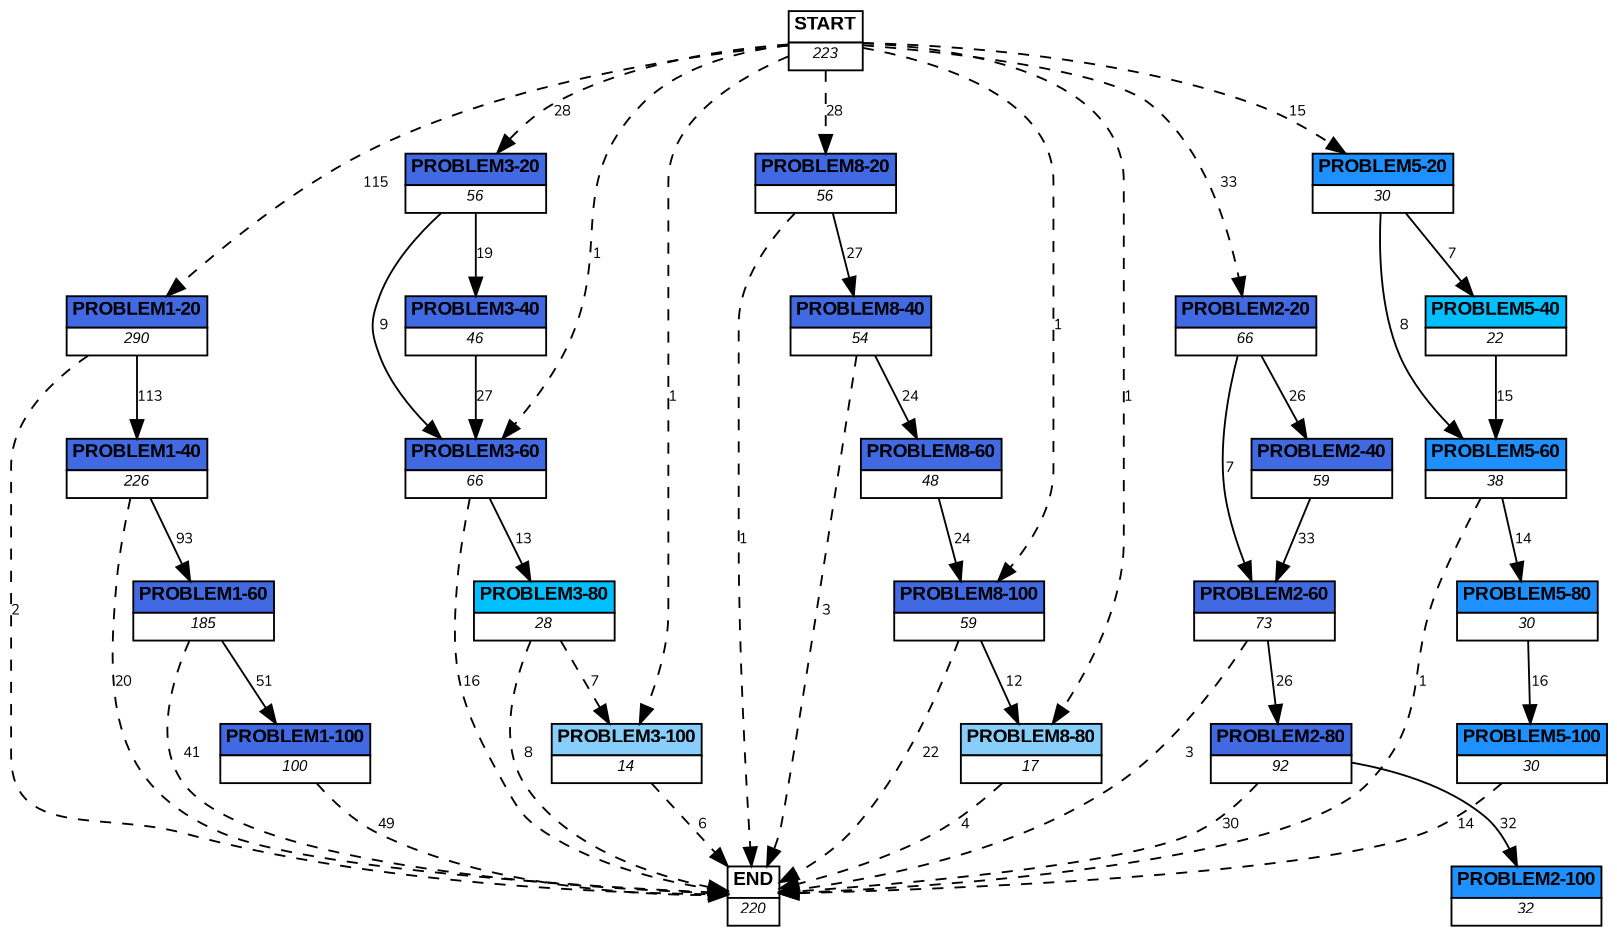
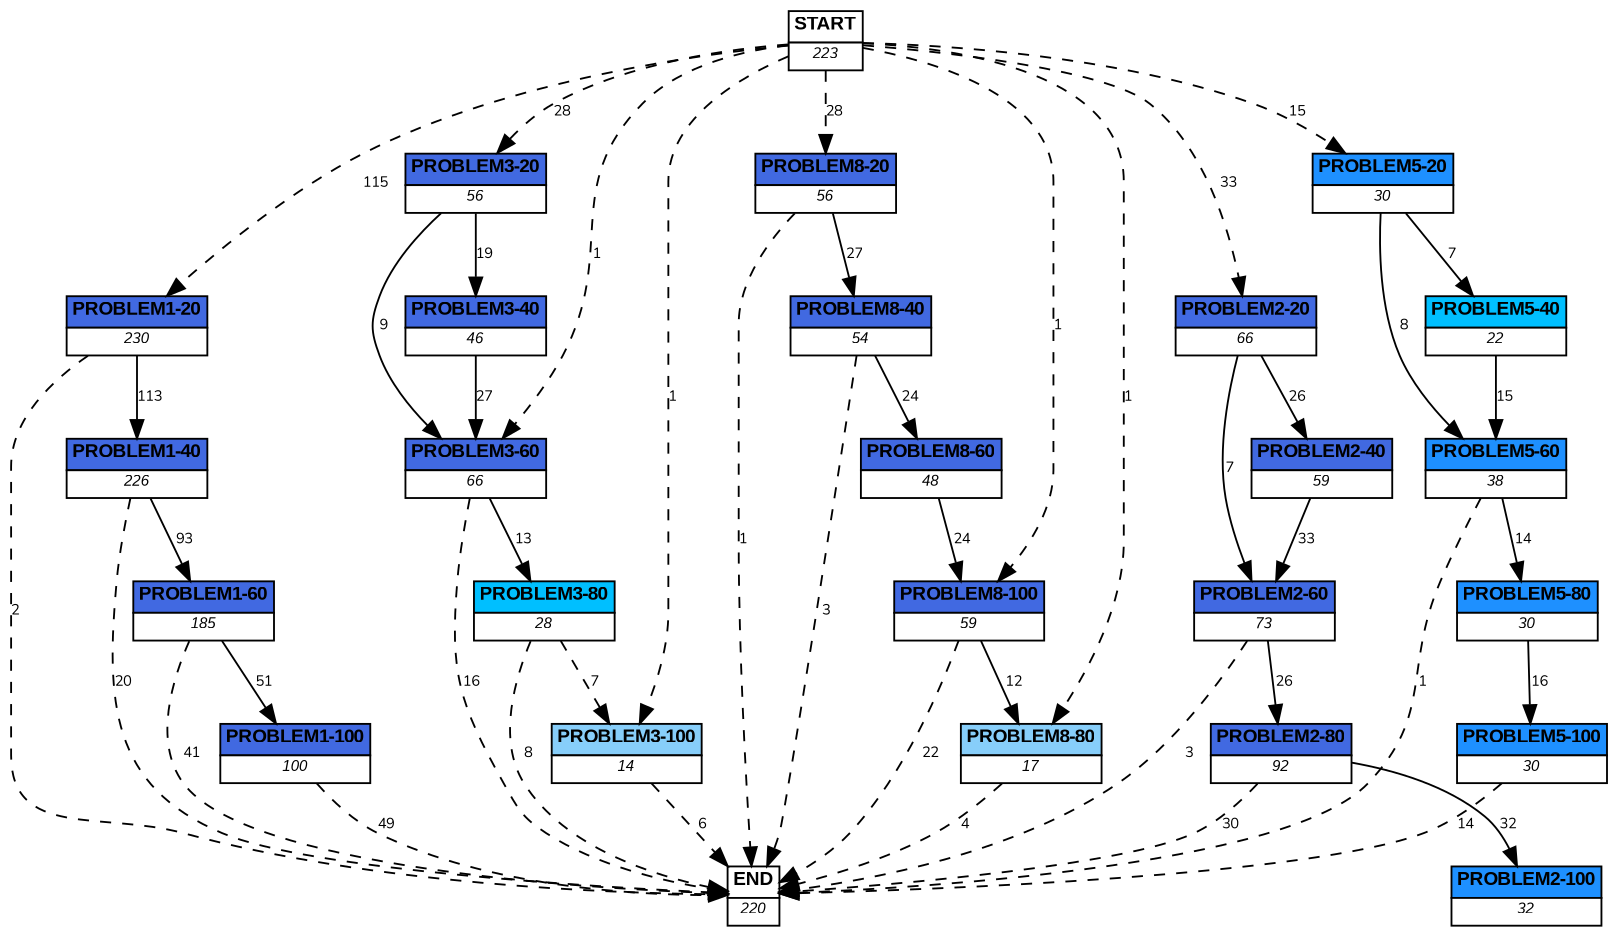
(137, 339) -> (137, 339)
